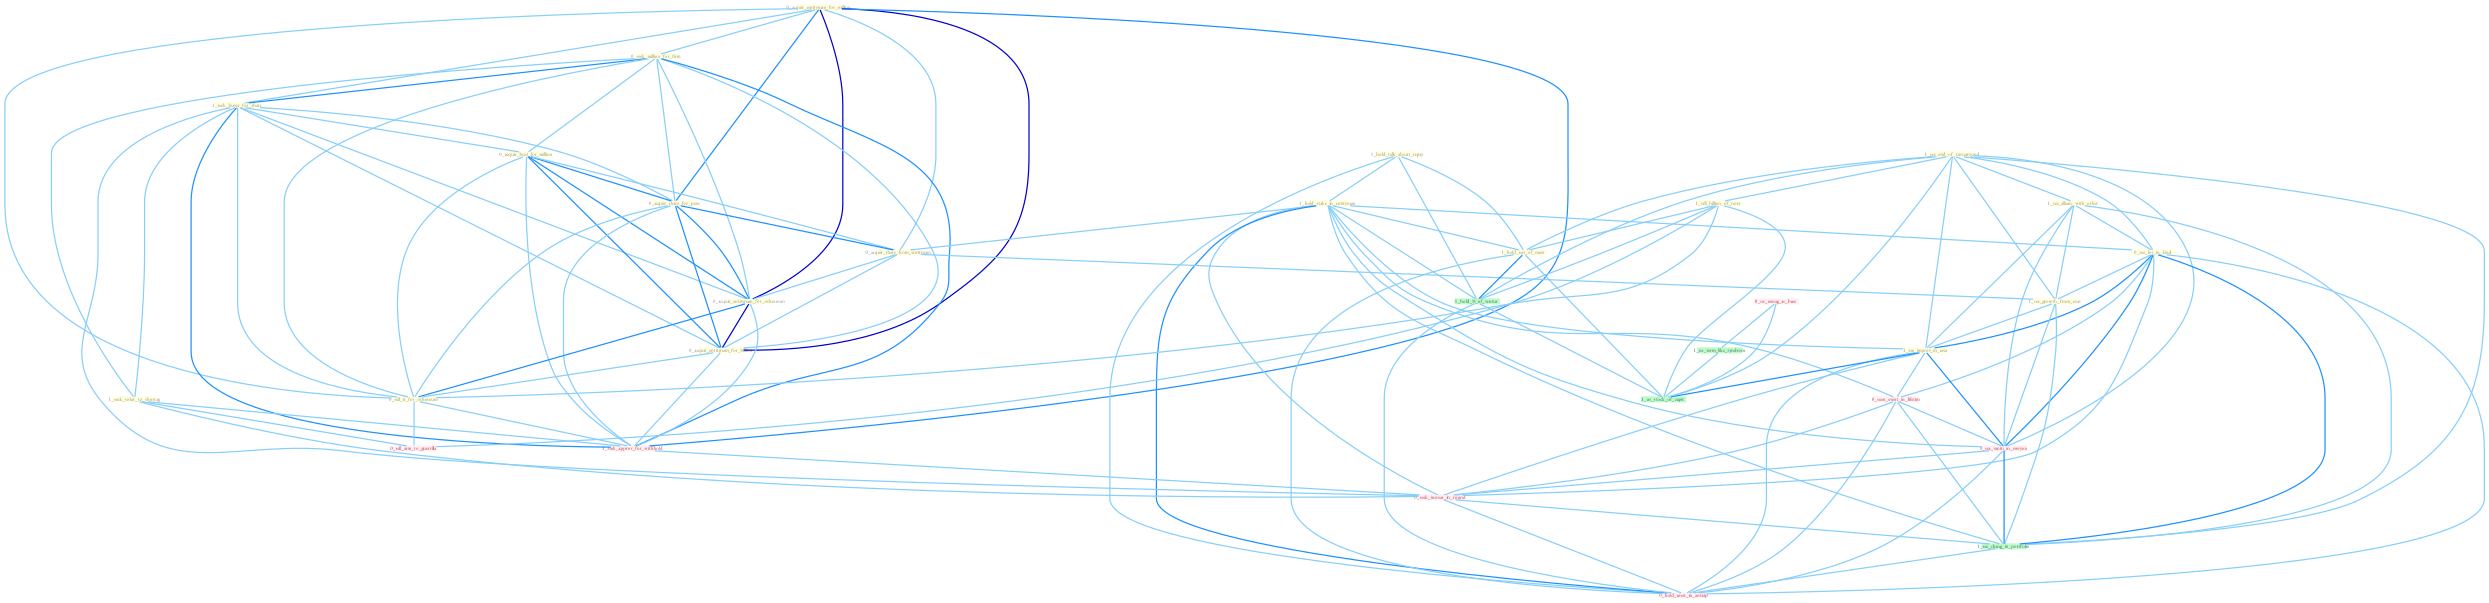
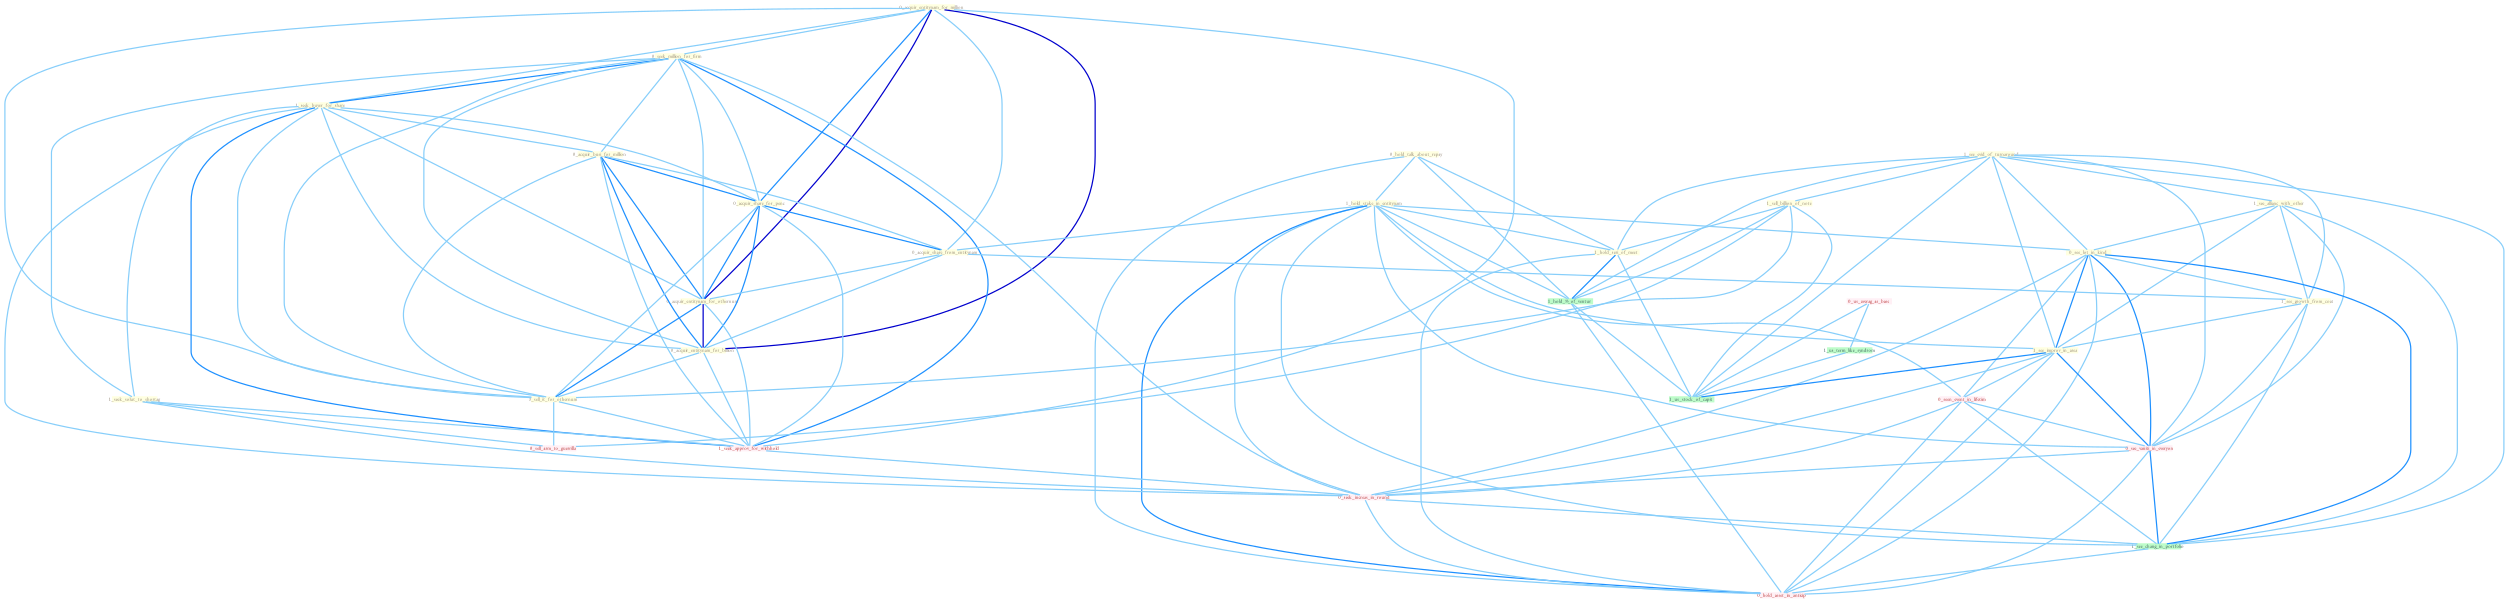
(1398, 154) -> (1416, 154)
(1568, 190) -> (1449, 286)
none -> (1044, 280)
